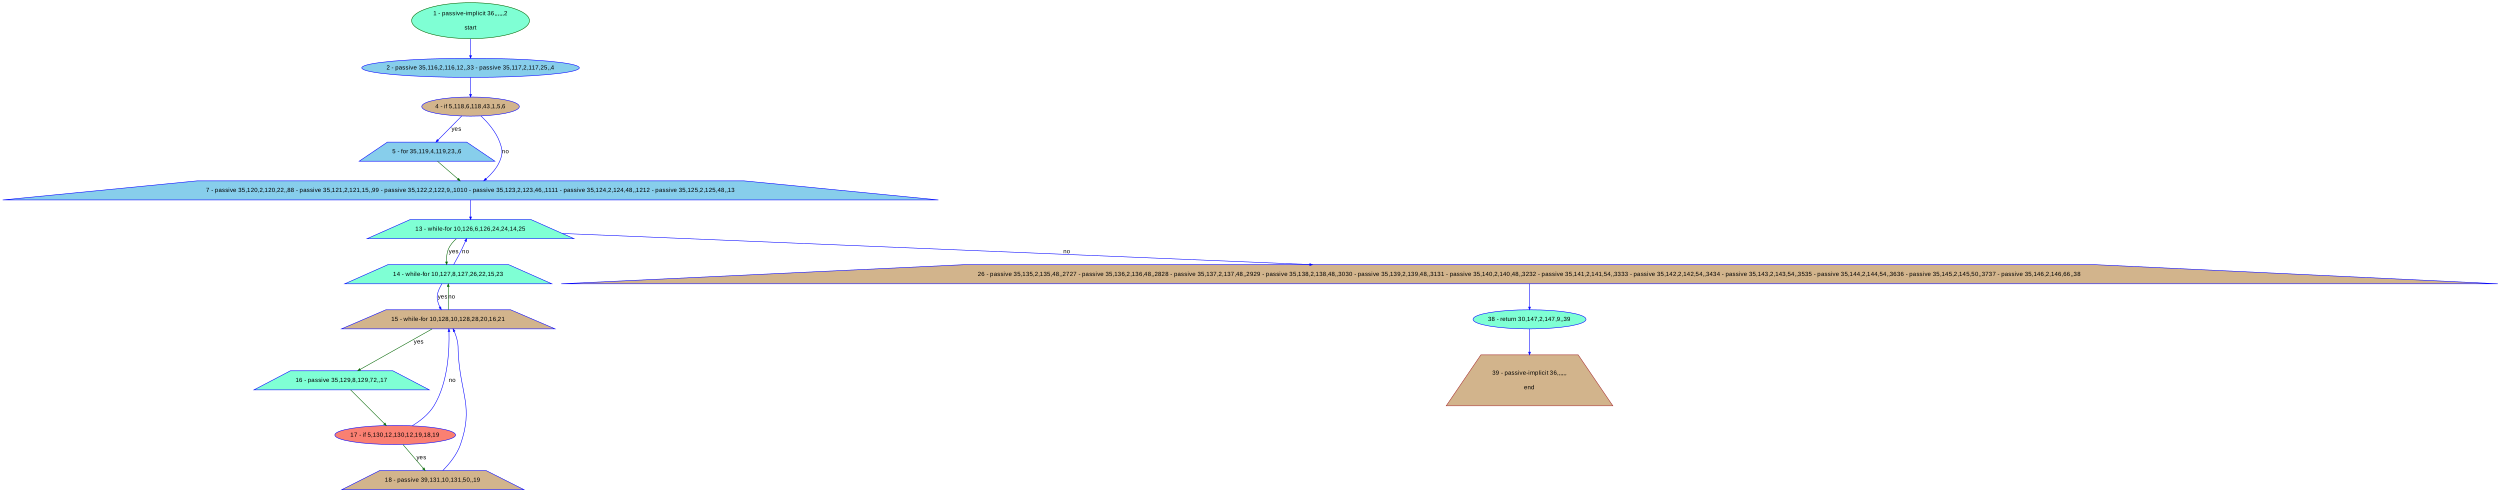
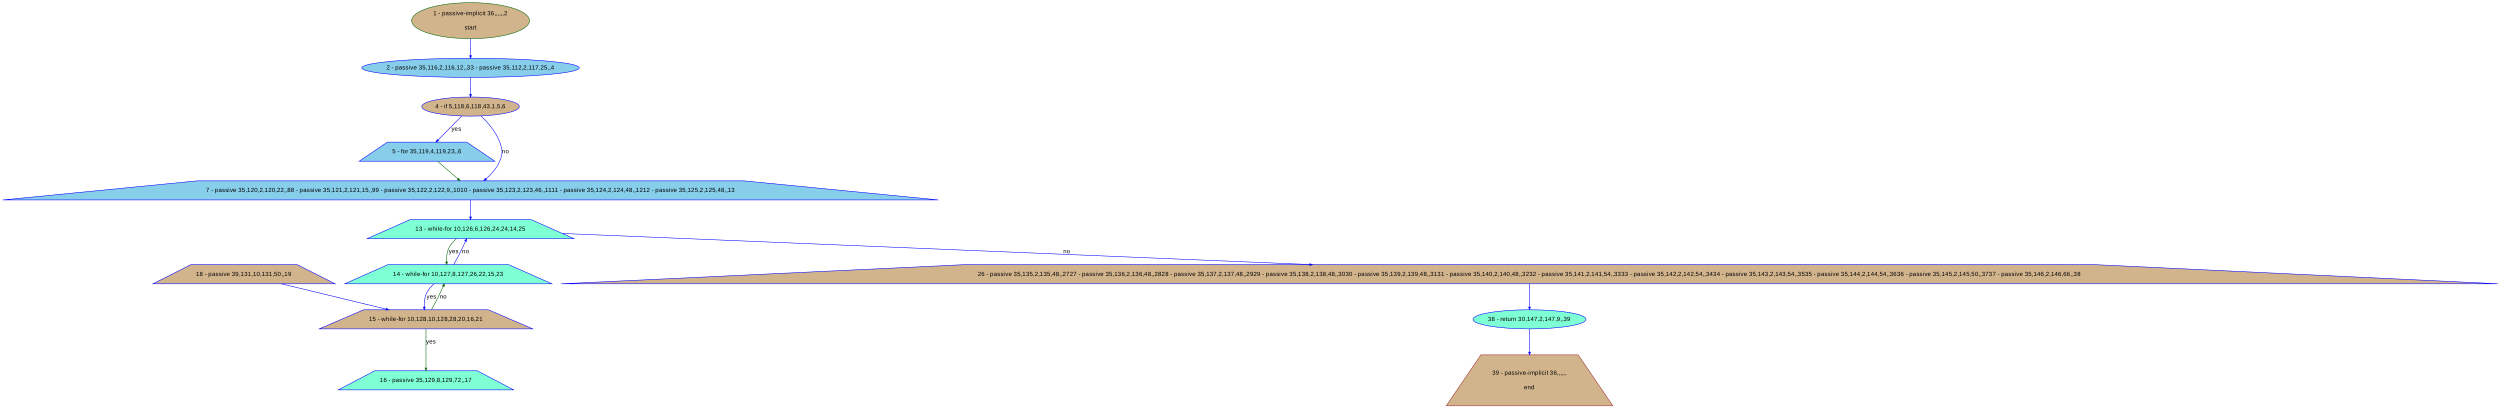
(471, 21) -> (471, 21)
(471, 68) -> (471, 68)
(395, 435) -> none
